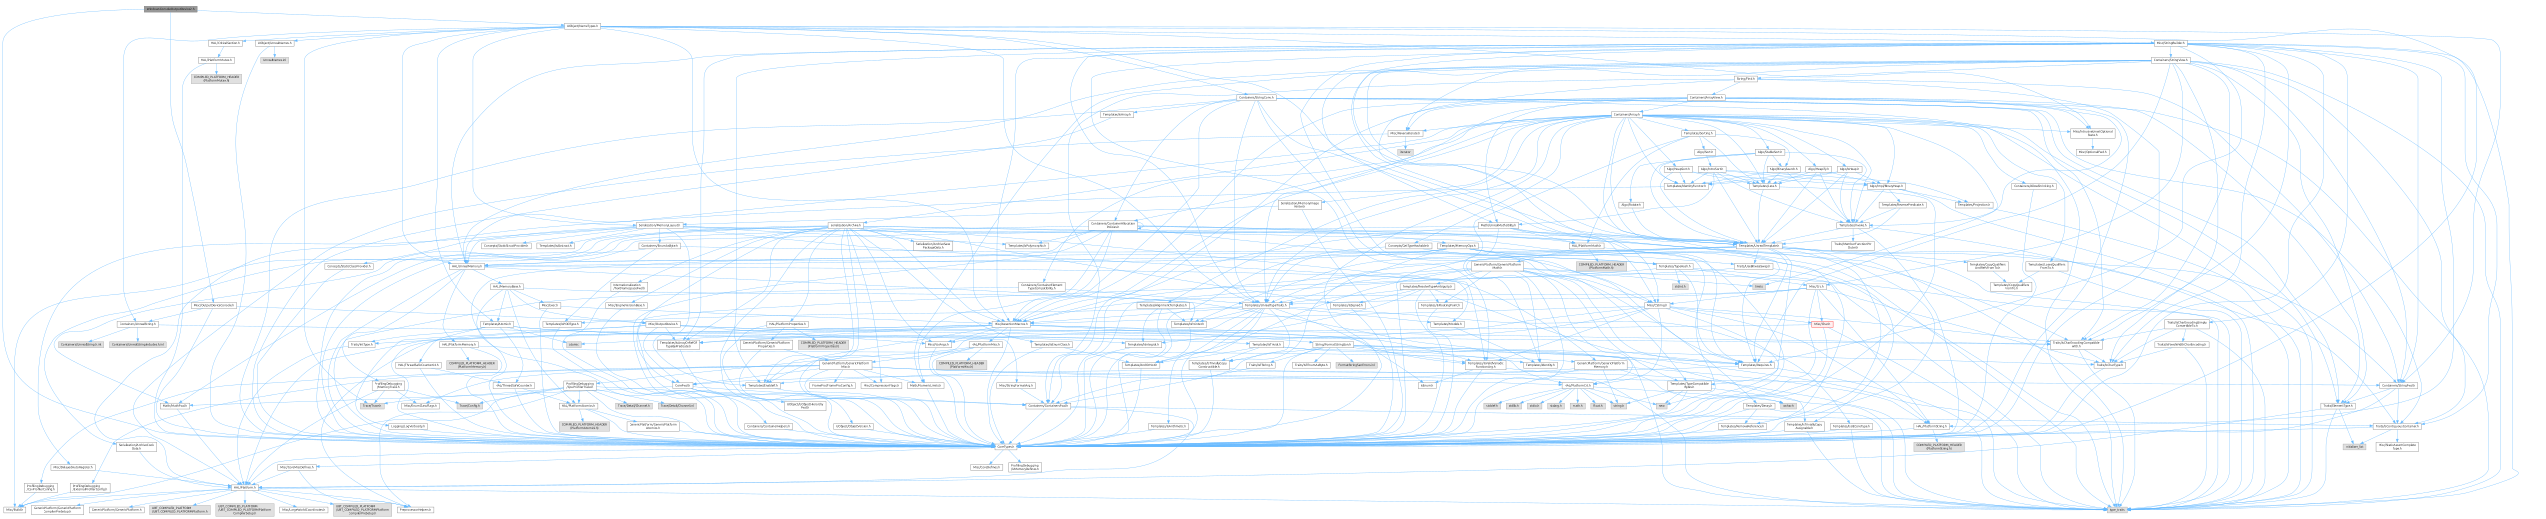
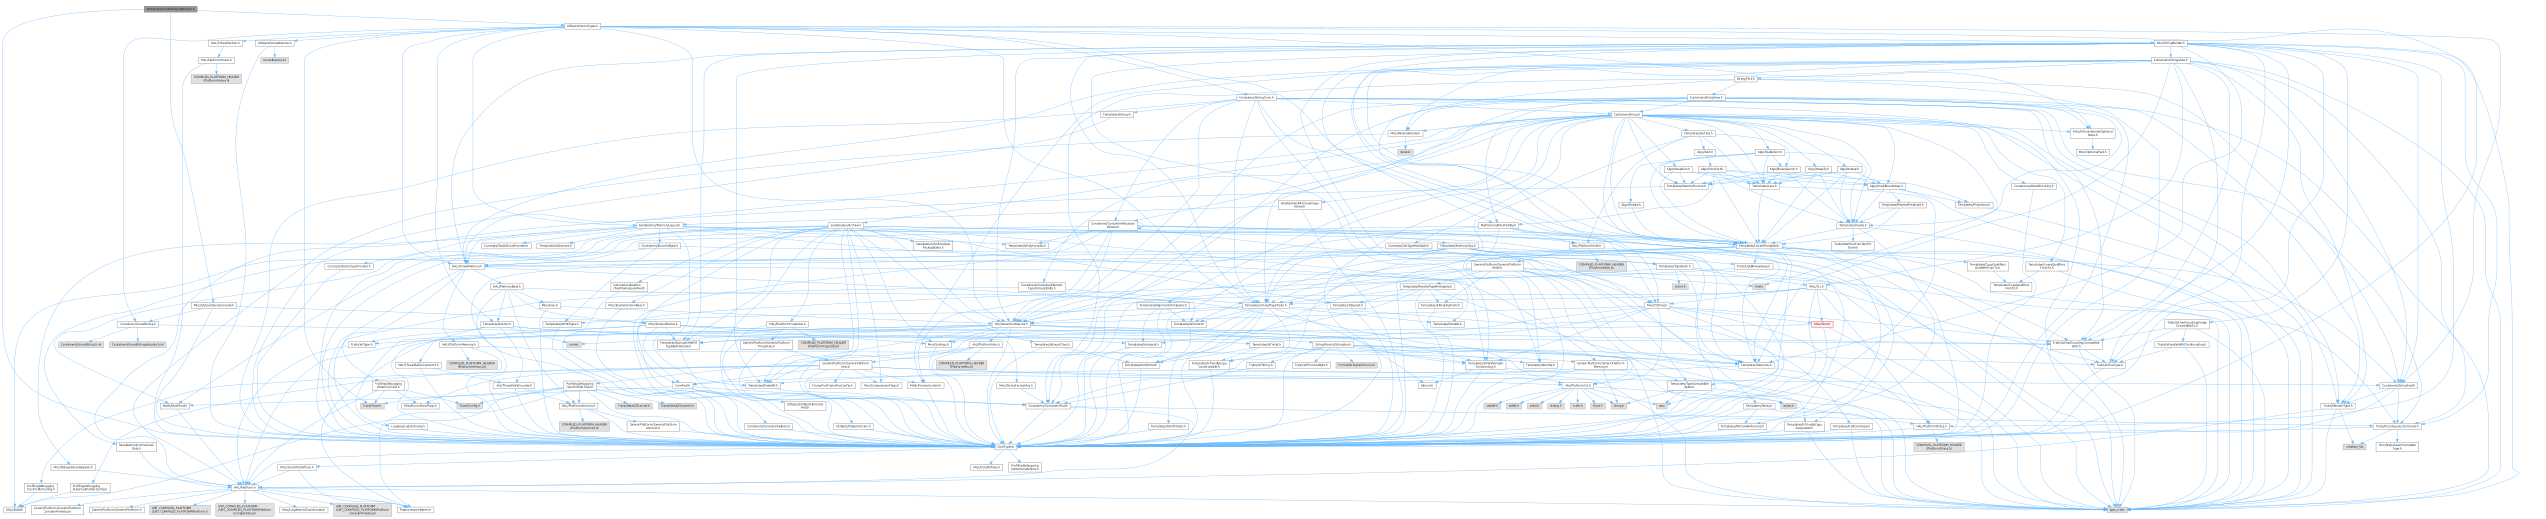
none -> (1434, 106)
(1493, 344) -> none
(1749, 378) -> (1854, 415)
(127, 495) -> none
